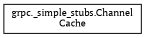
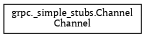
(73, 19) -> (73, 19)
